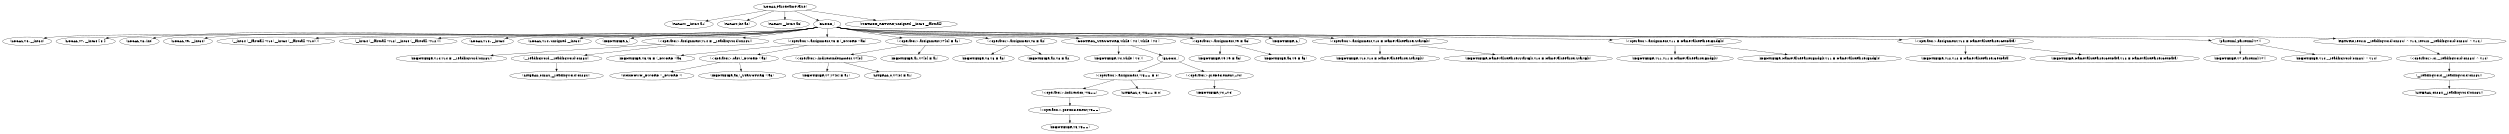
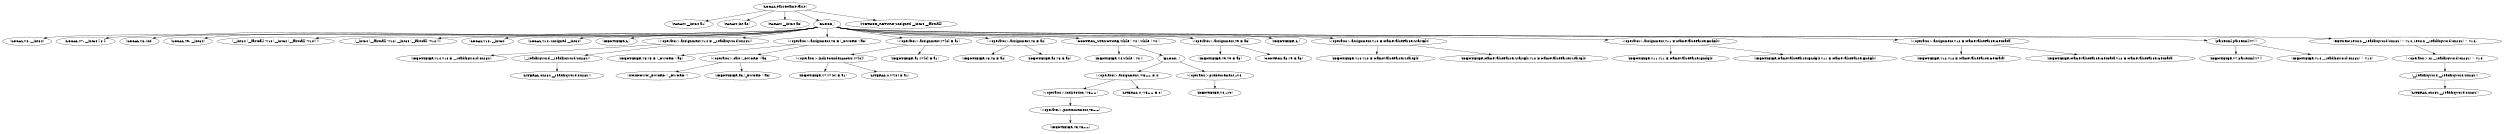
(1285, 59) -> (1283, 59)
(742, 76) -> (743, 76)
